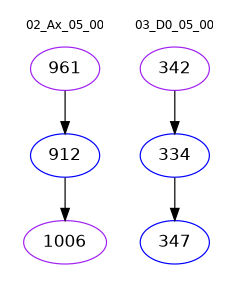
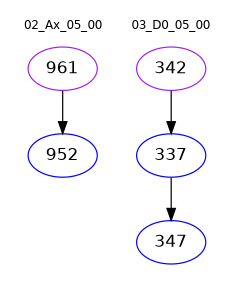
(65, 156) -> (63, 156)
(175, 156) -> (171, 156)
(65, 242) -> none
